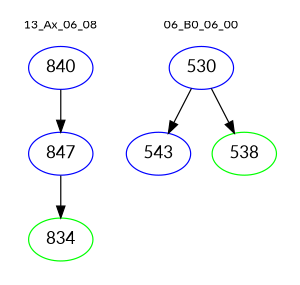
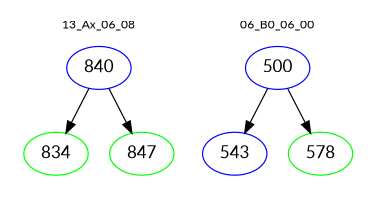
(201, 68) -> (278, 68)
(61, 154) -> (142, 154)
(244, 154) -> (321, 154)
(61, 191) -> (80, 105)
